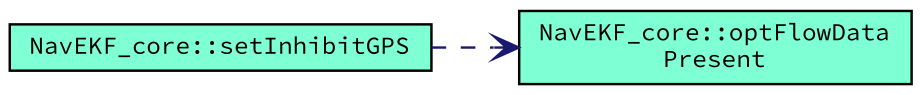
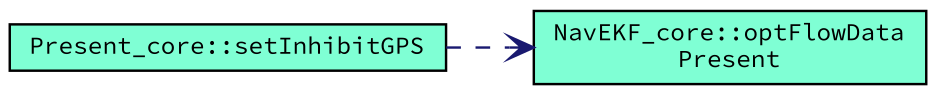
(221, 48) -> (228, 48)
